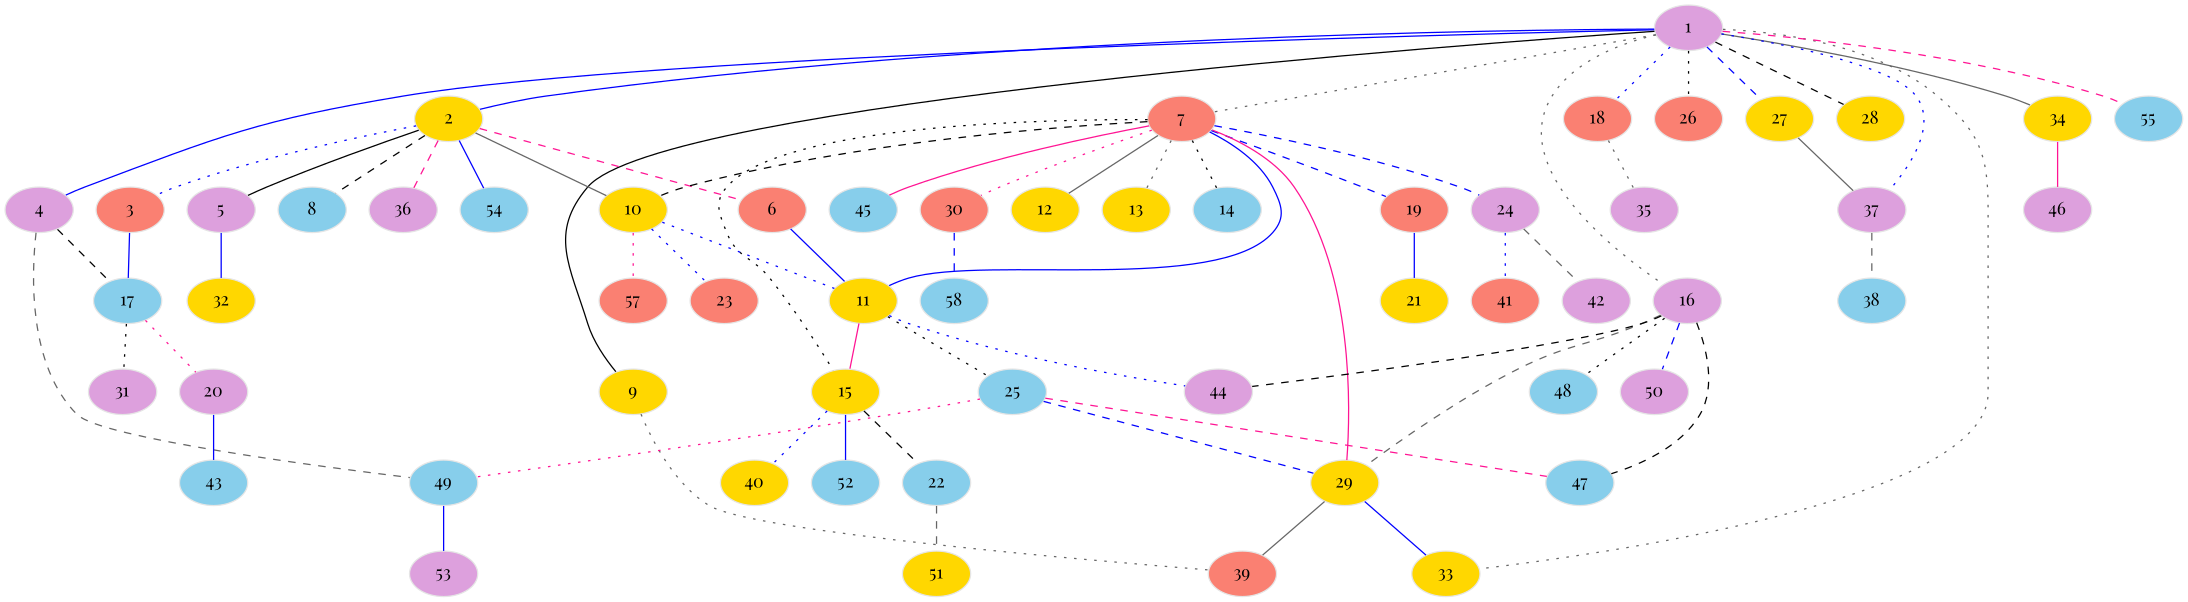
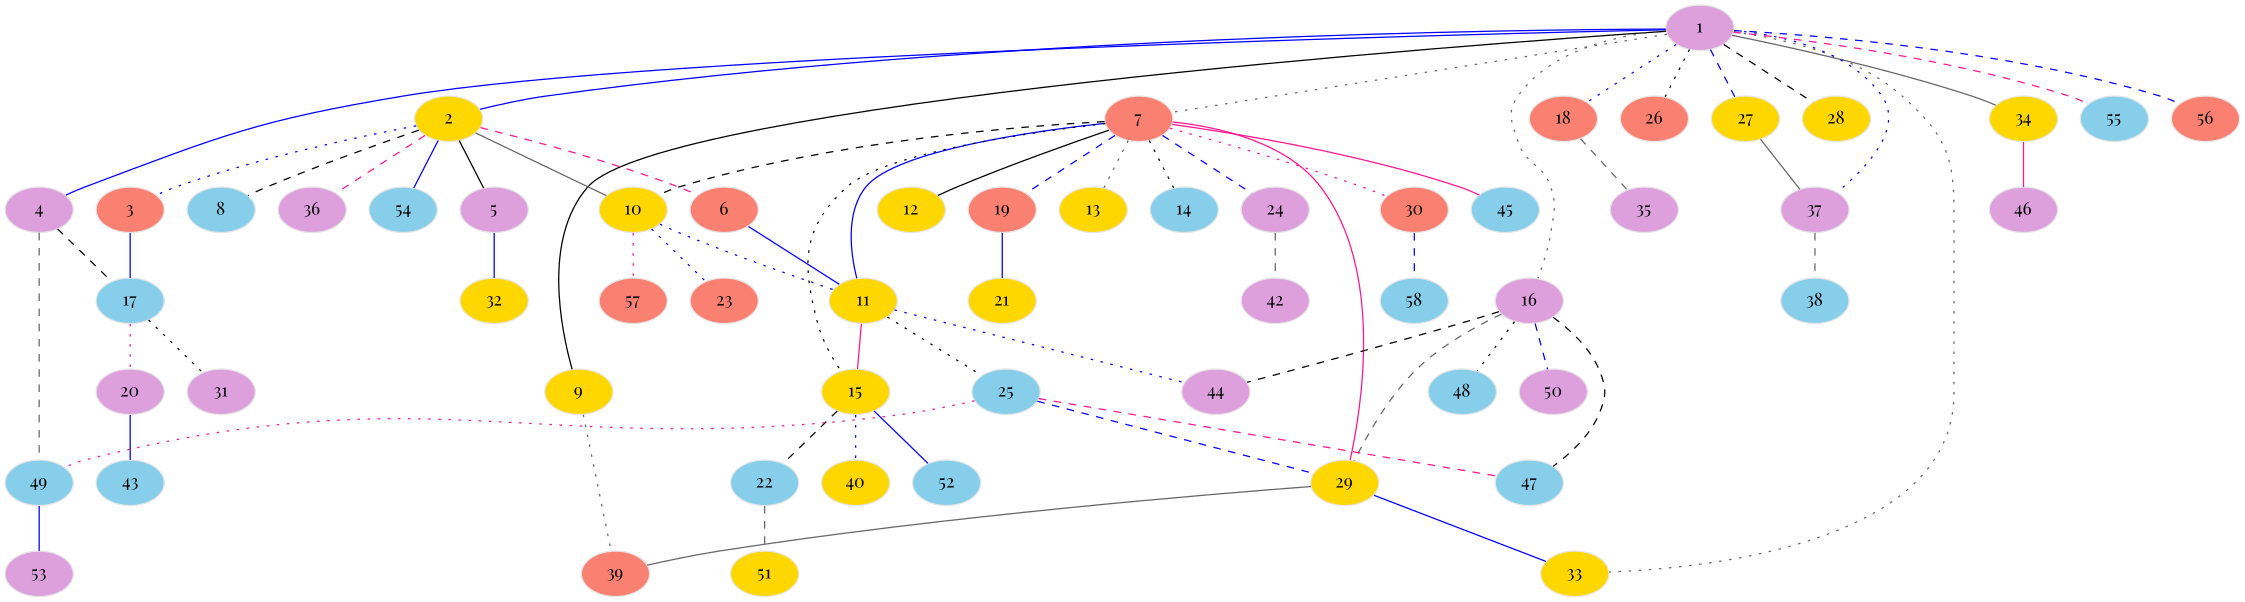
none -> (2205, 119)
(1113, 164) -> (1023, 161)
(1621, 164) -> (1604, 164)
(1505, 301) -> none
